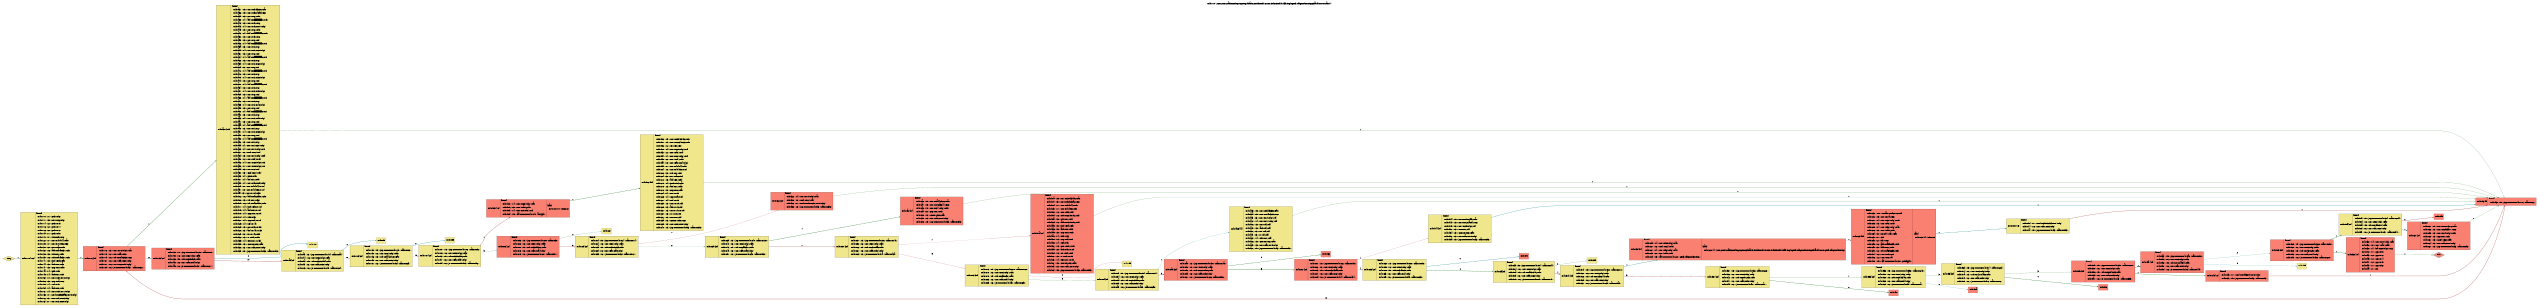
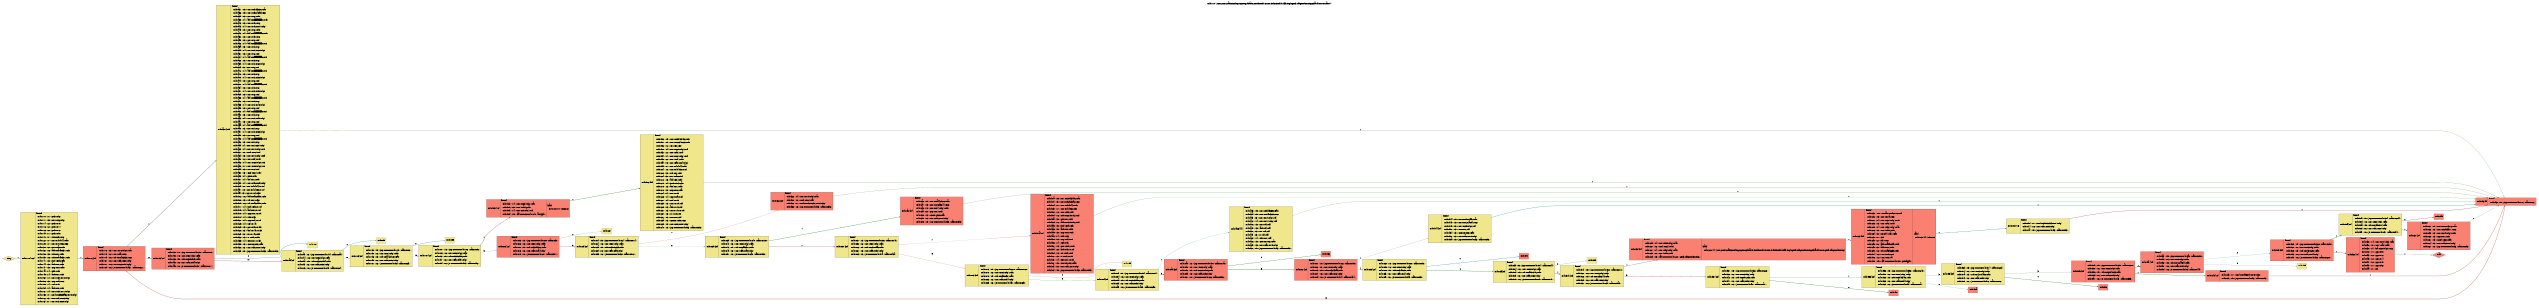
(2439, 255) -> (2439, 255)
